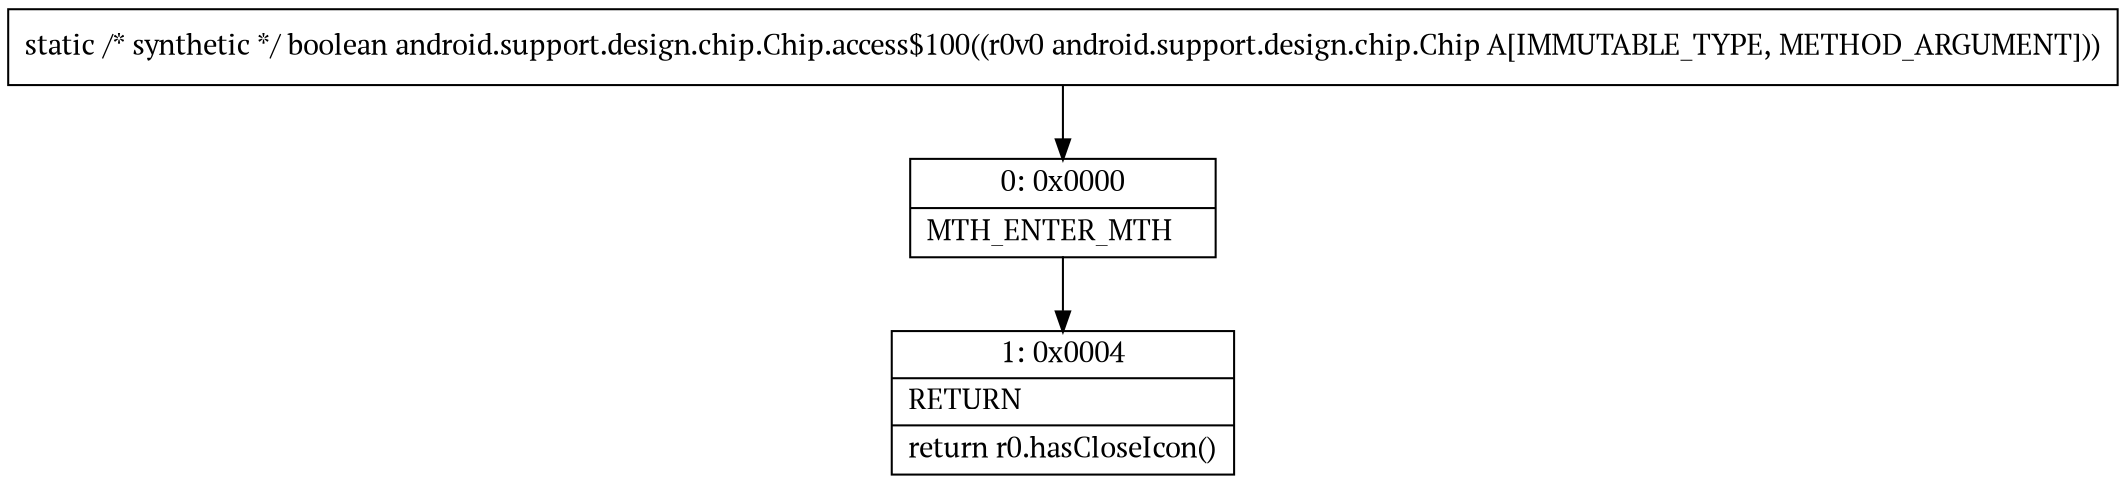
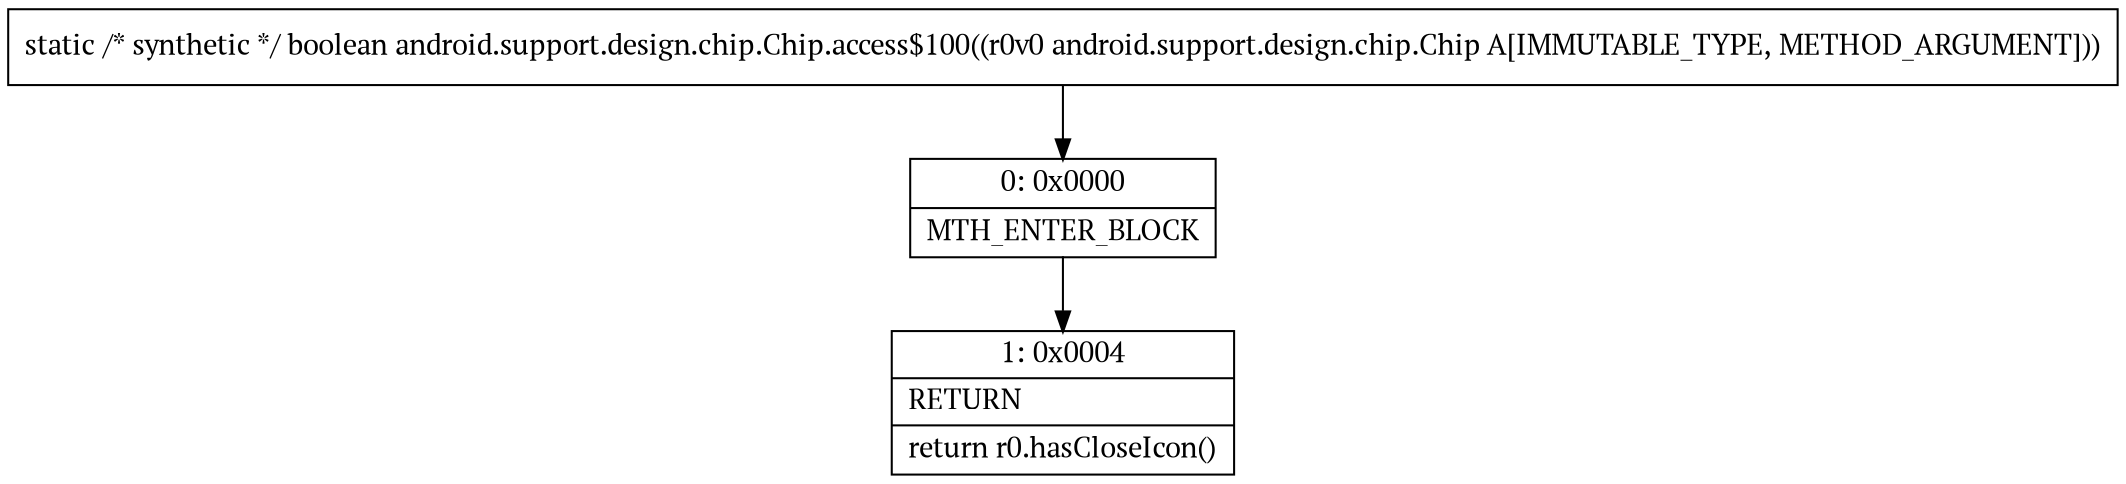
(1051, 232) -> (1063, 232)
